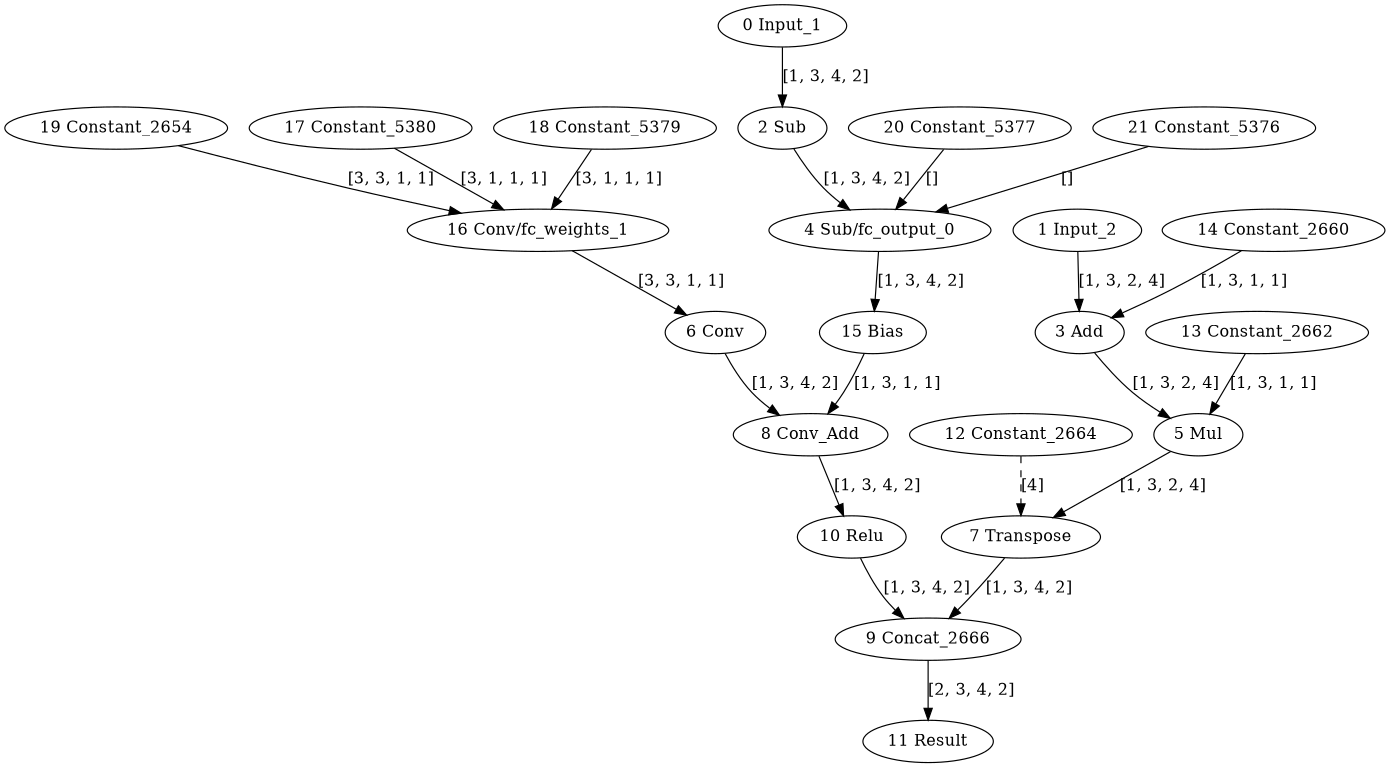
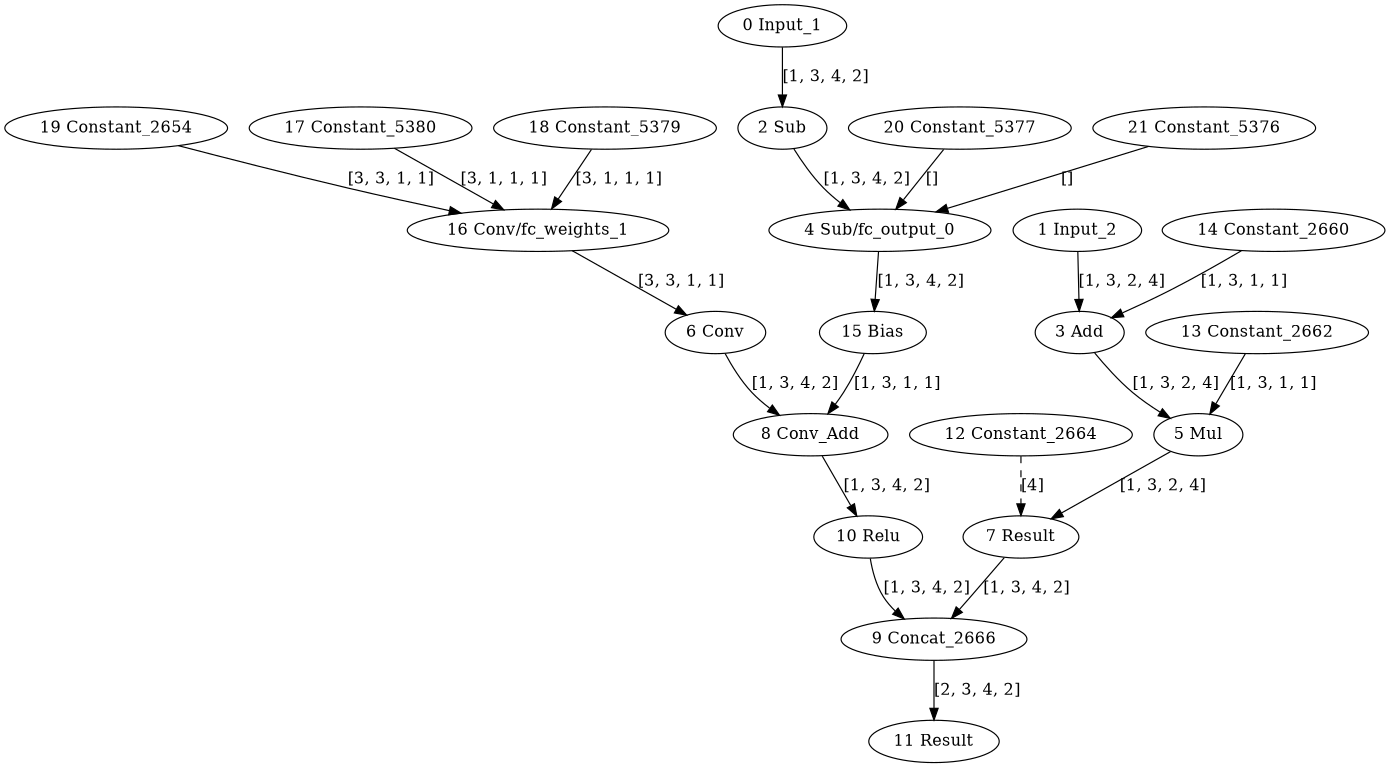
(1021, 537) -> (1021, 537)
